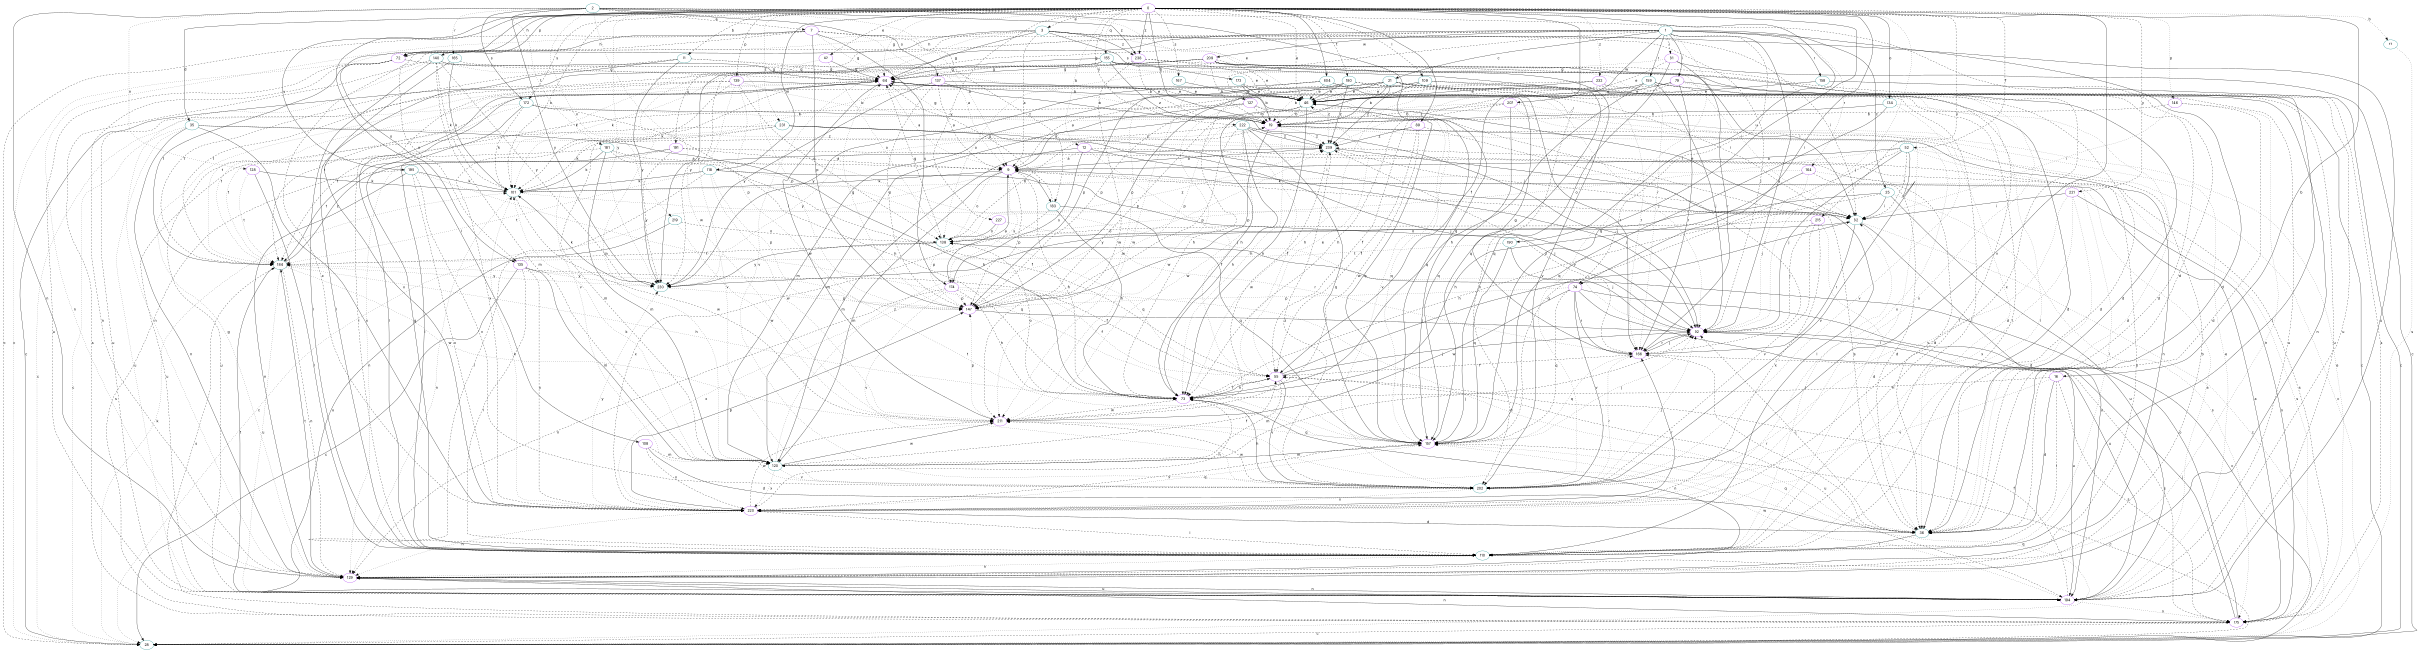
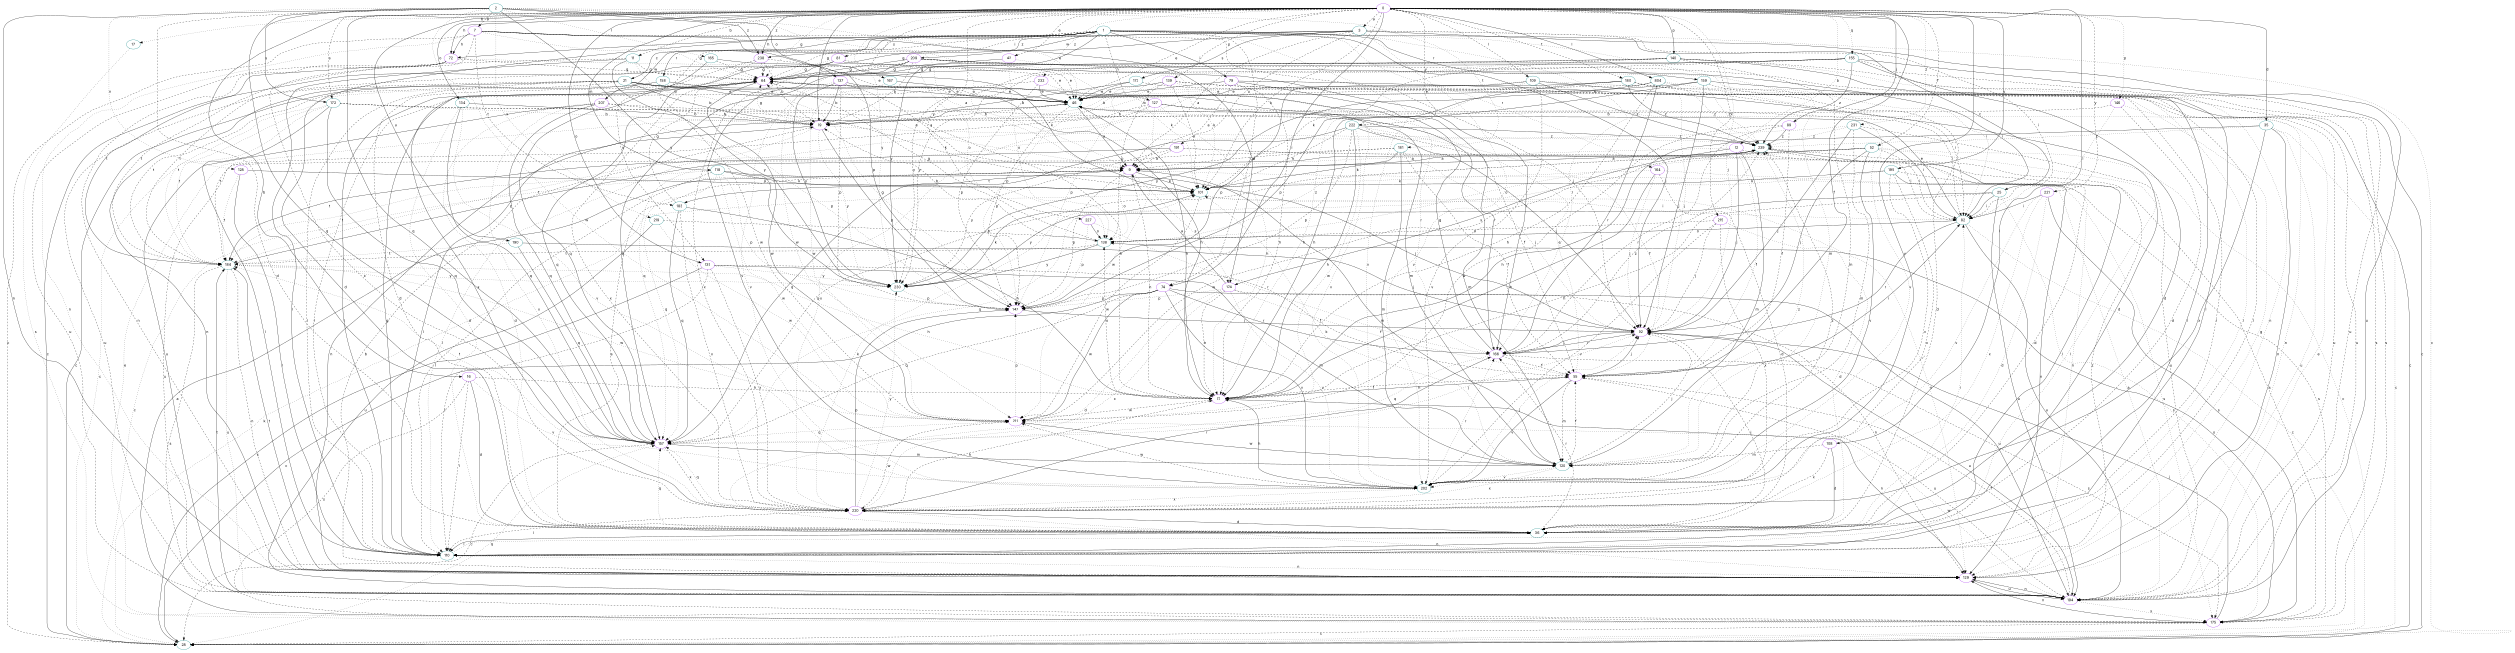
none -> (646, 136)
none -> (206, 548)
